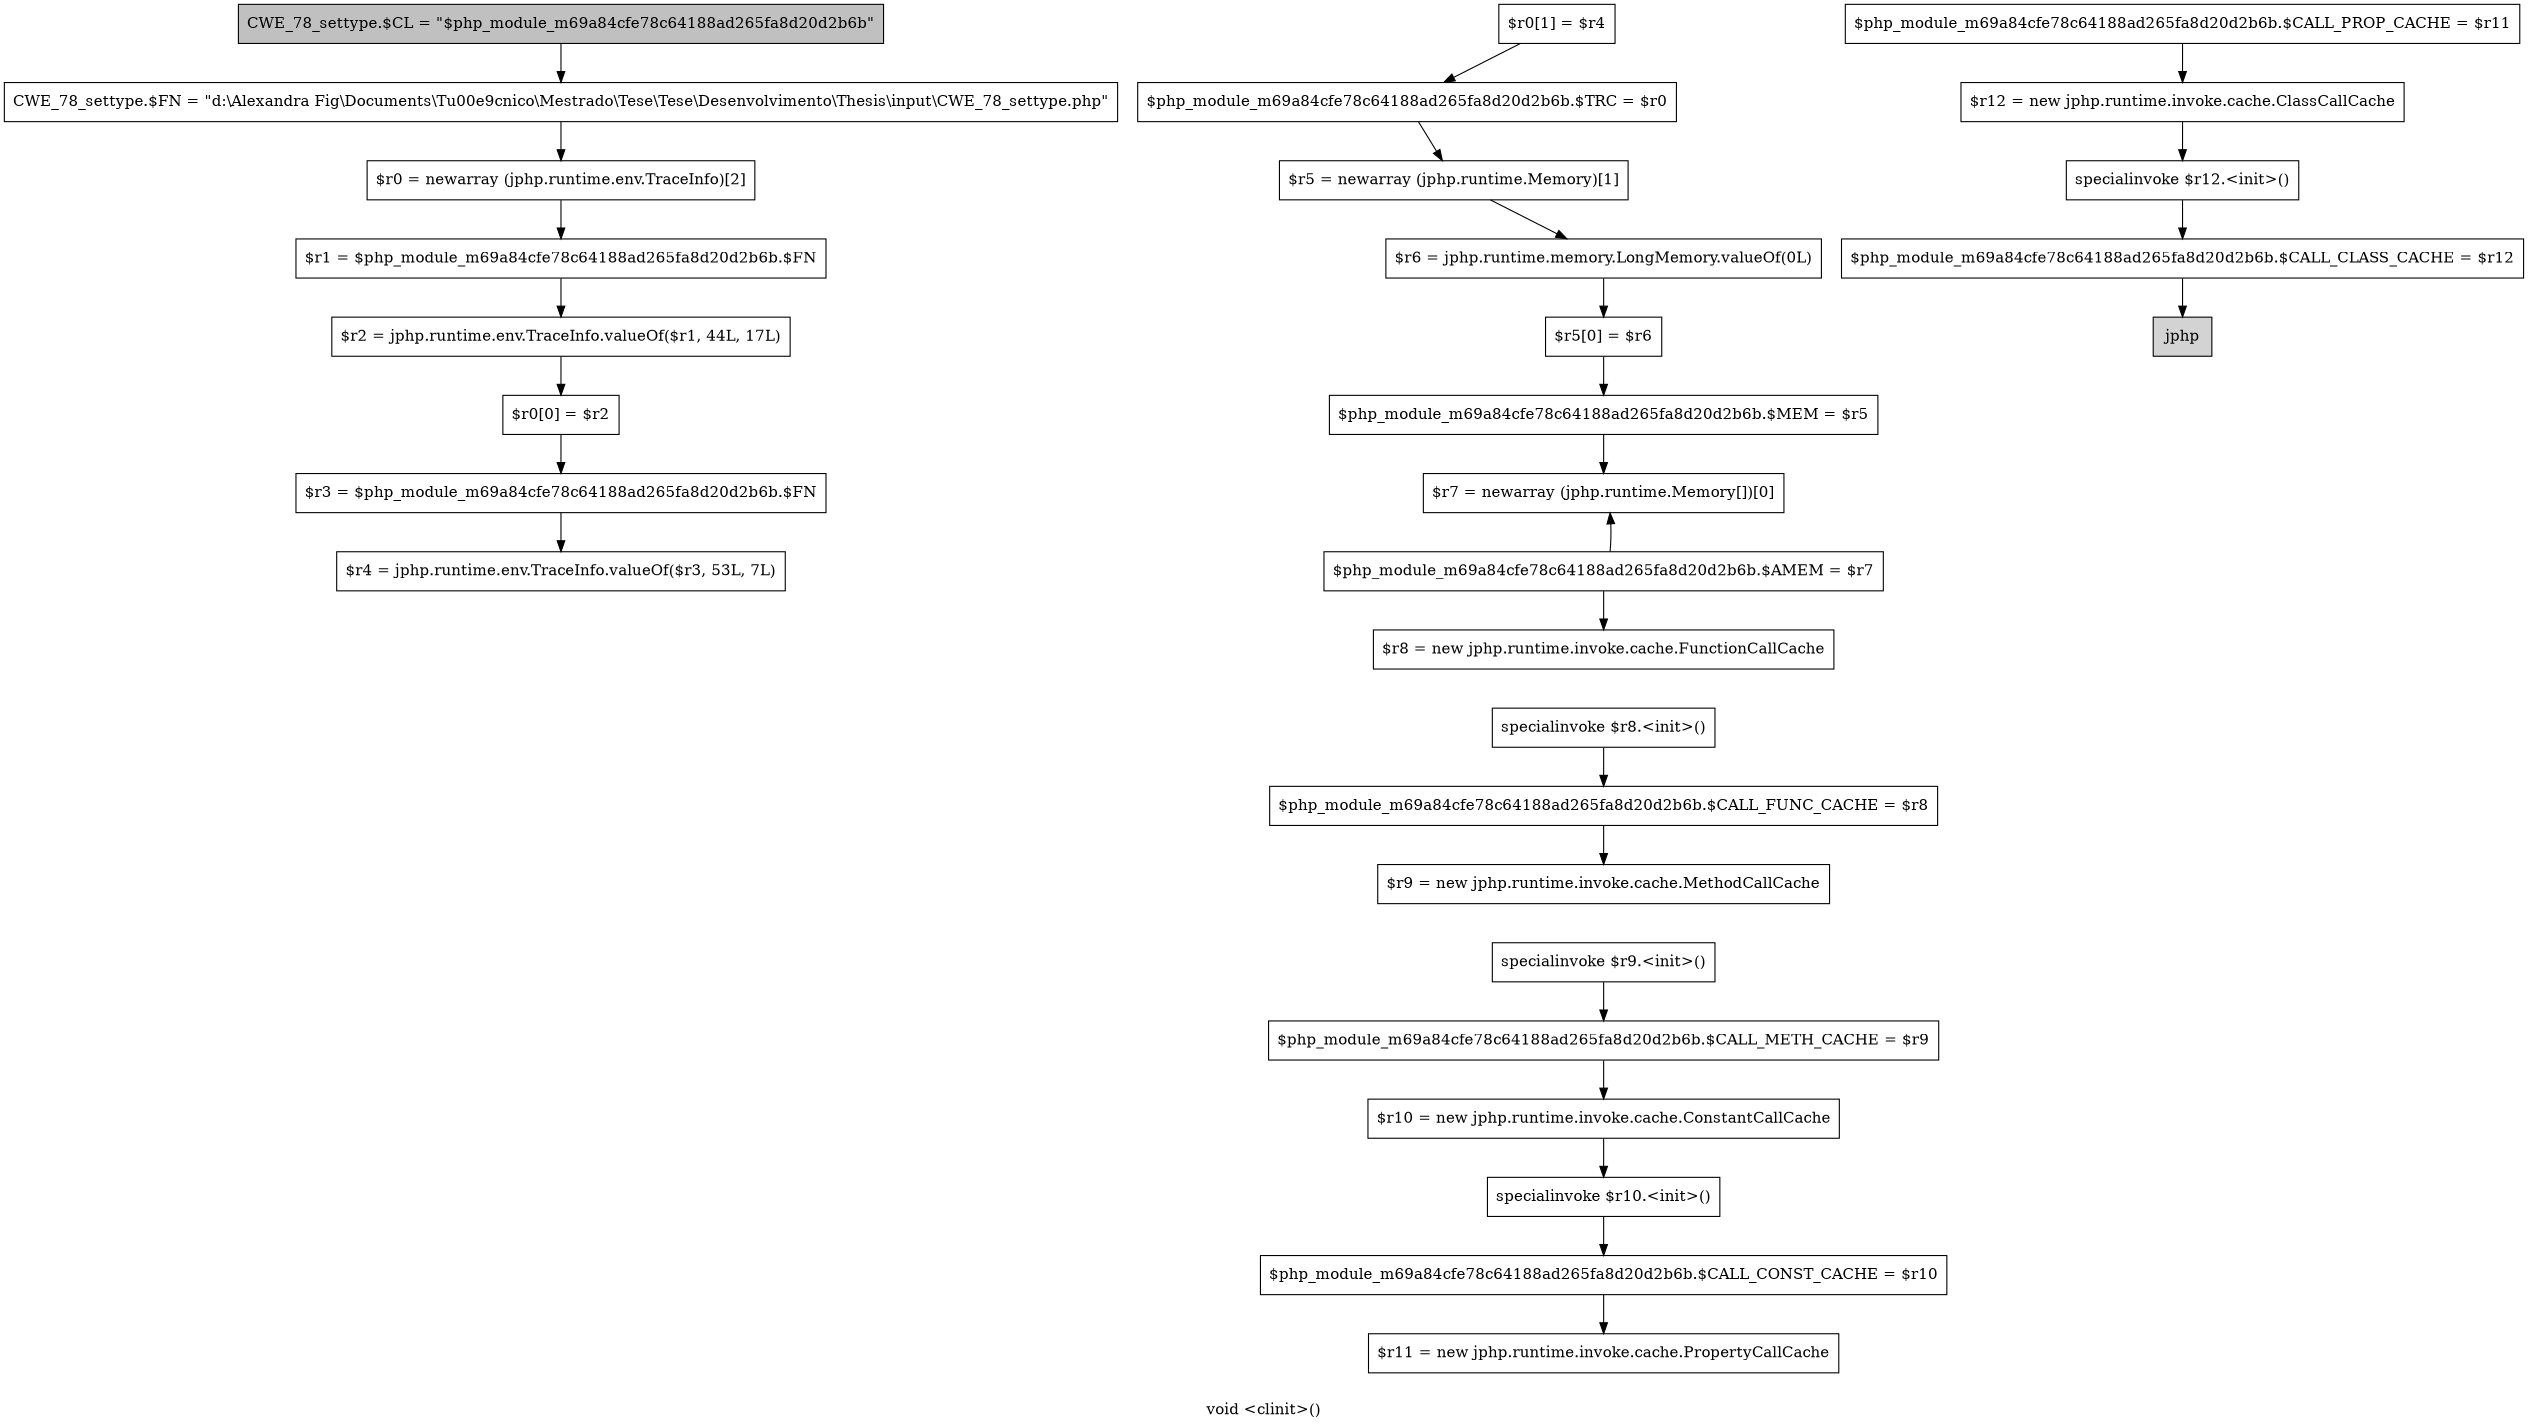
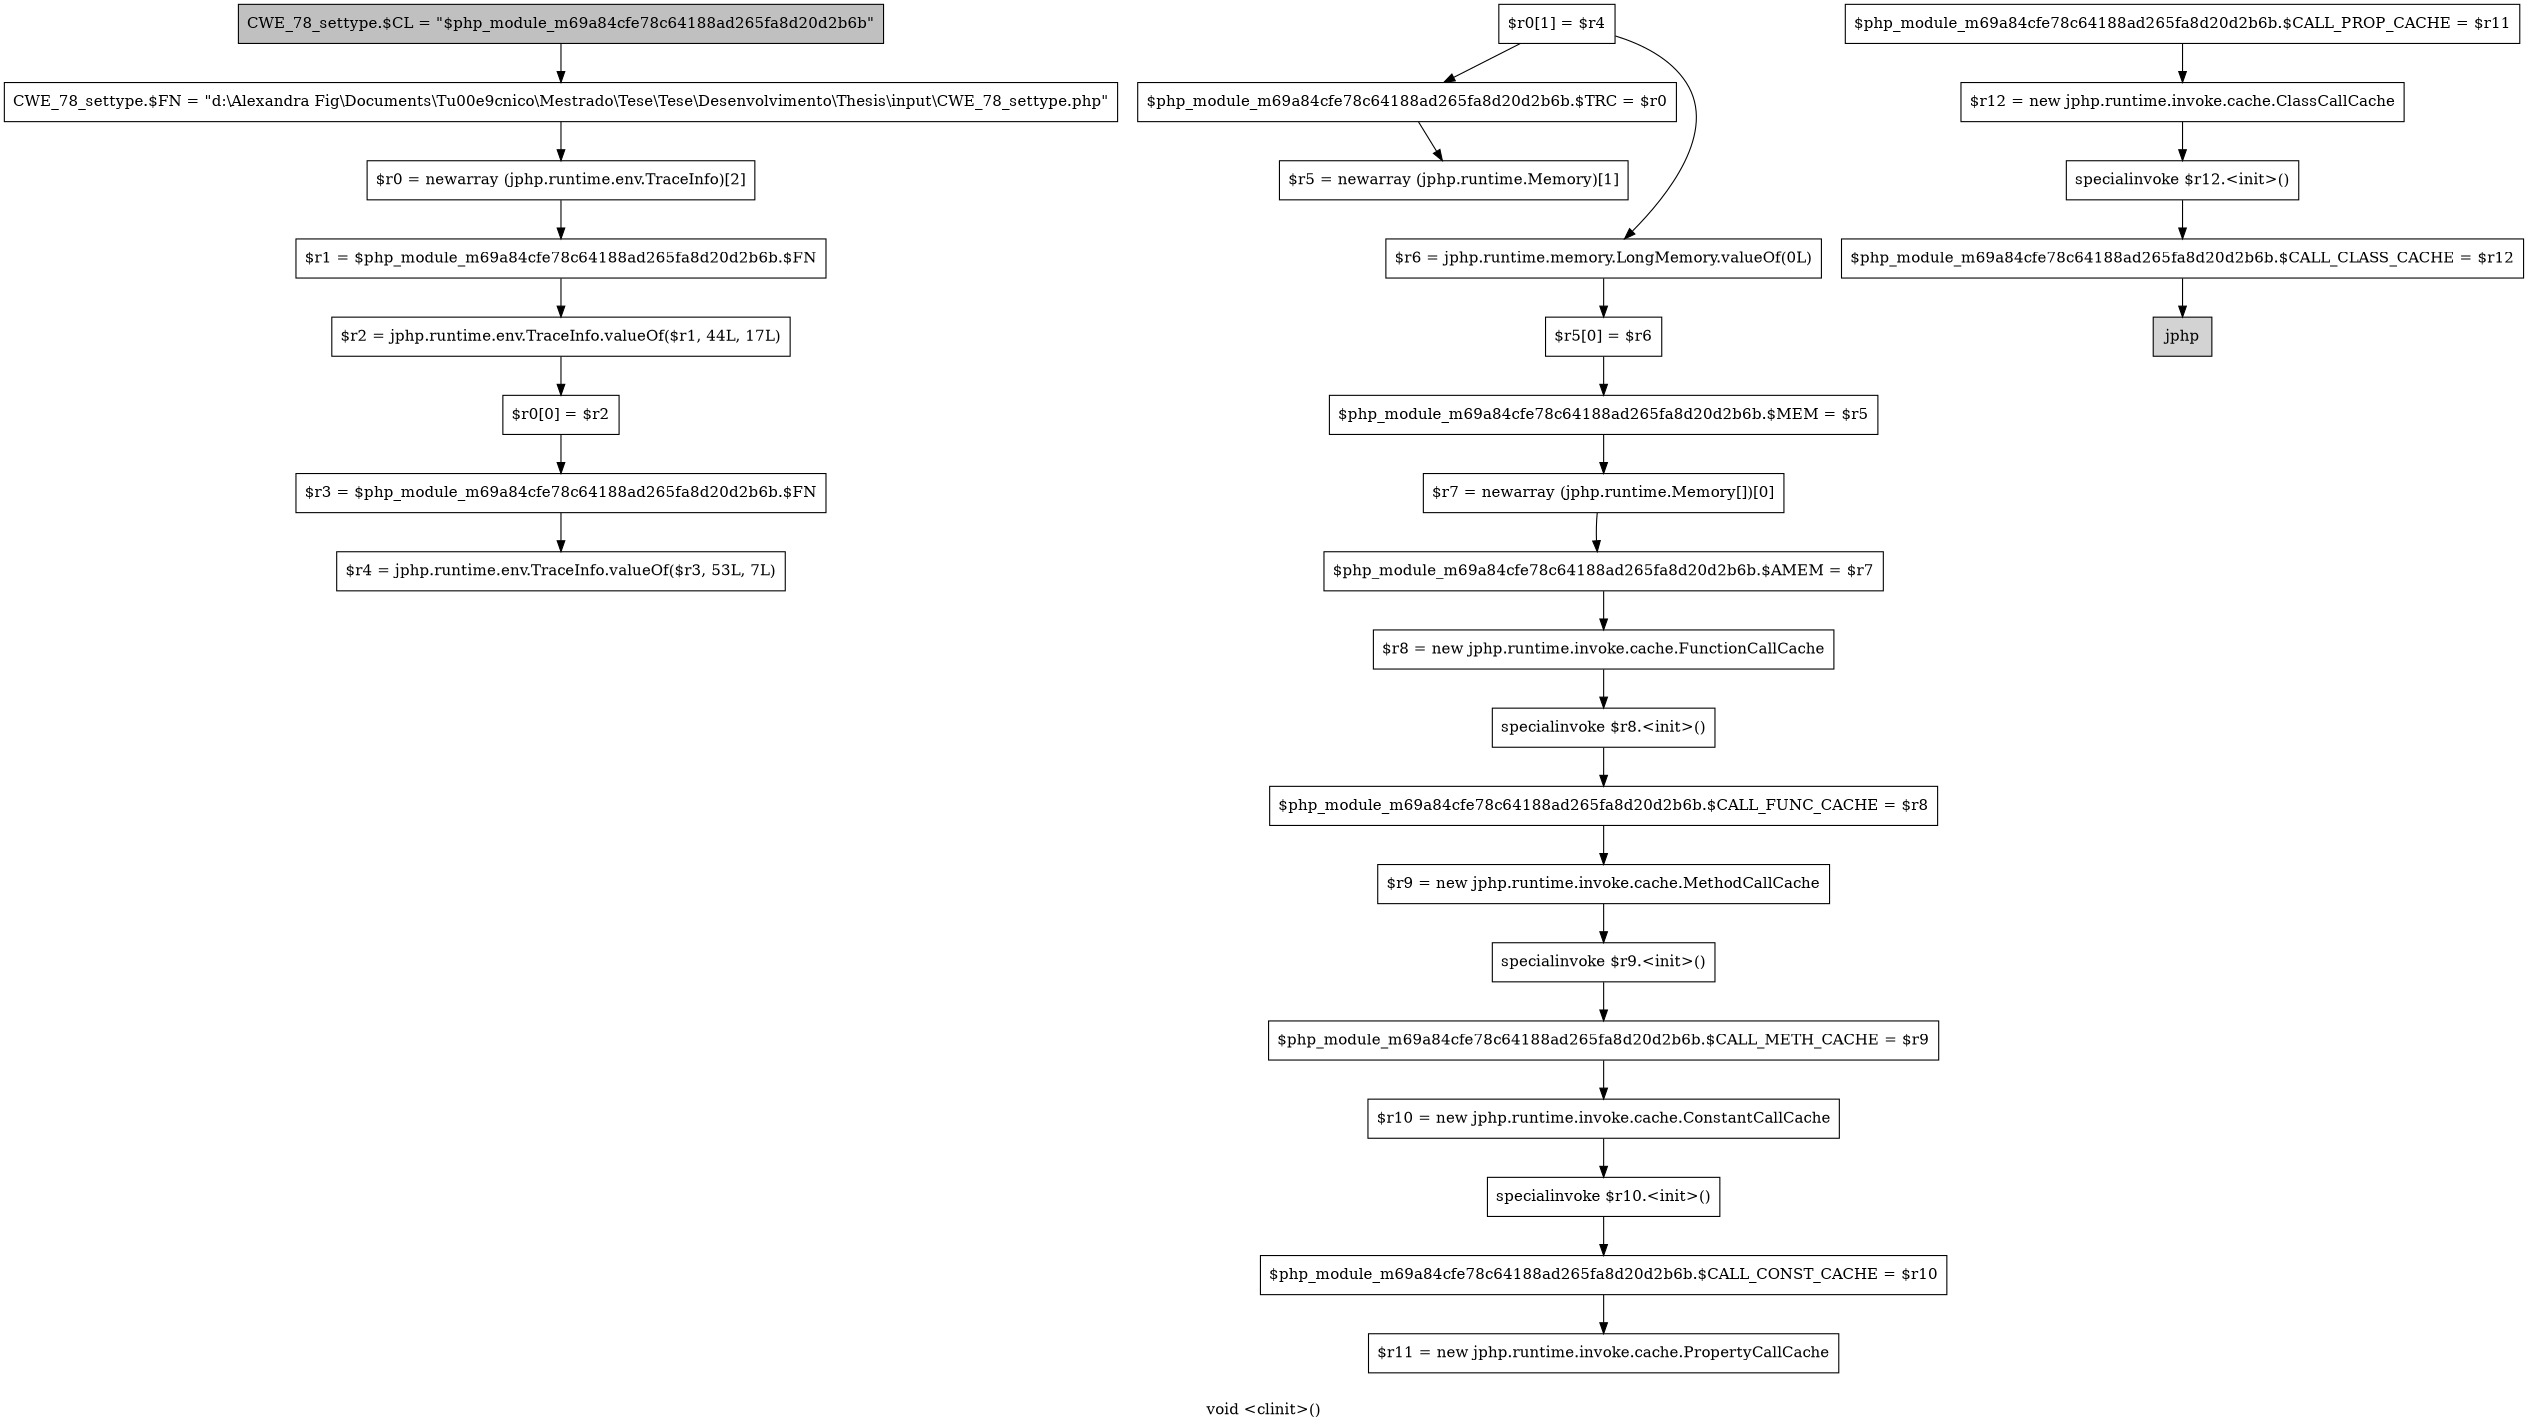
(1524, 217) -> (1696, 122)
(1611, 538) -> (1596, 527)
none -> (1604, 683)
none -> (1604, 918)
